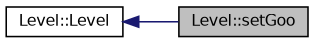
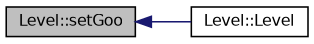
(159, 22) -> (171, 22)
